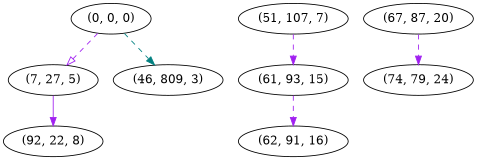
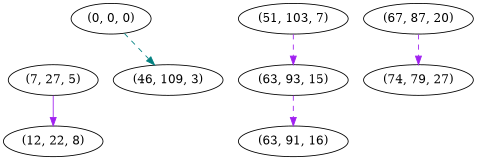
(293, 19) -> (293, 19)
(85, 46) -> none
(168, 80) -> (168, 80)
(293, 80) -> (293, 80)
(418, 80) -> (418, 80)
(53, 141) -> (53, 141)
(293, 141) -> (293, 141)
